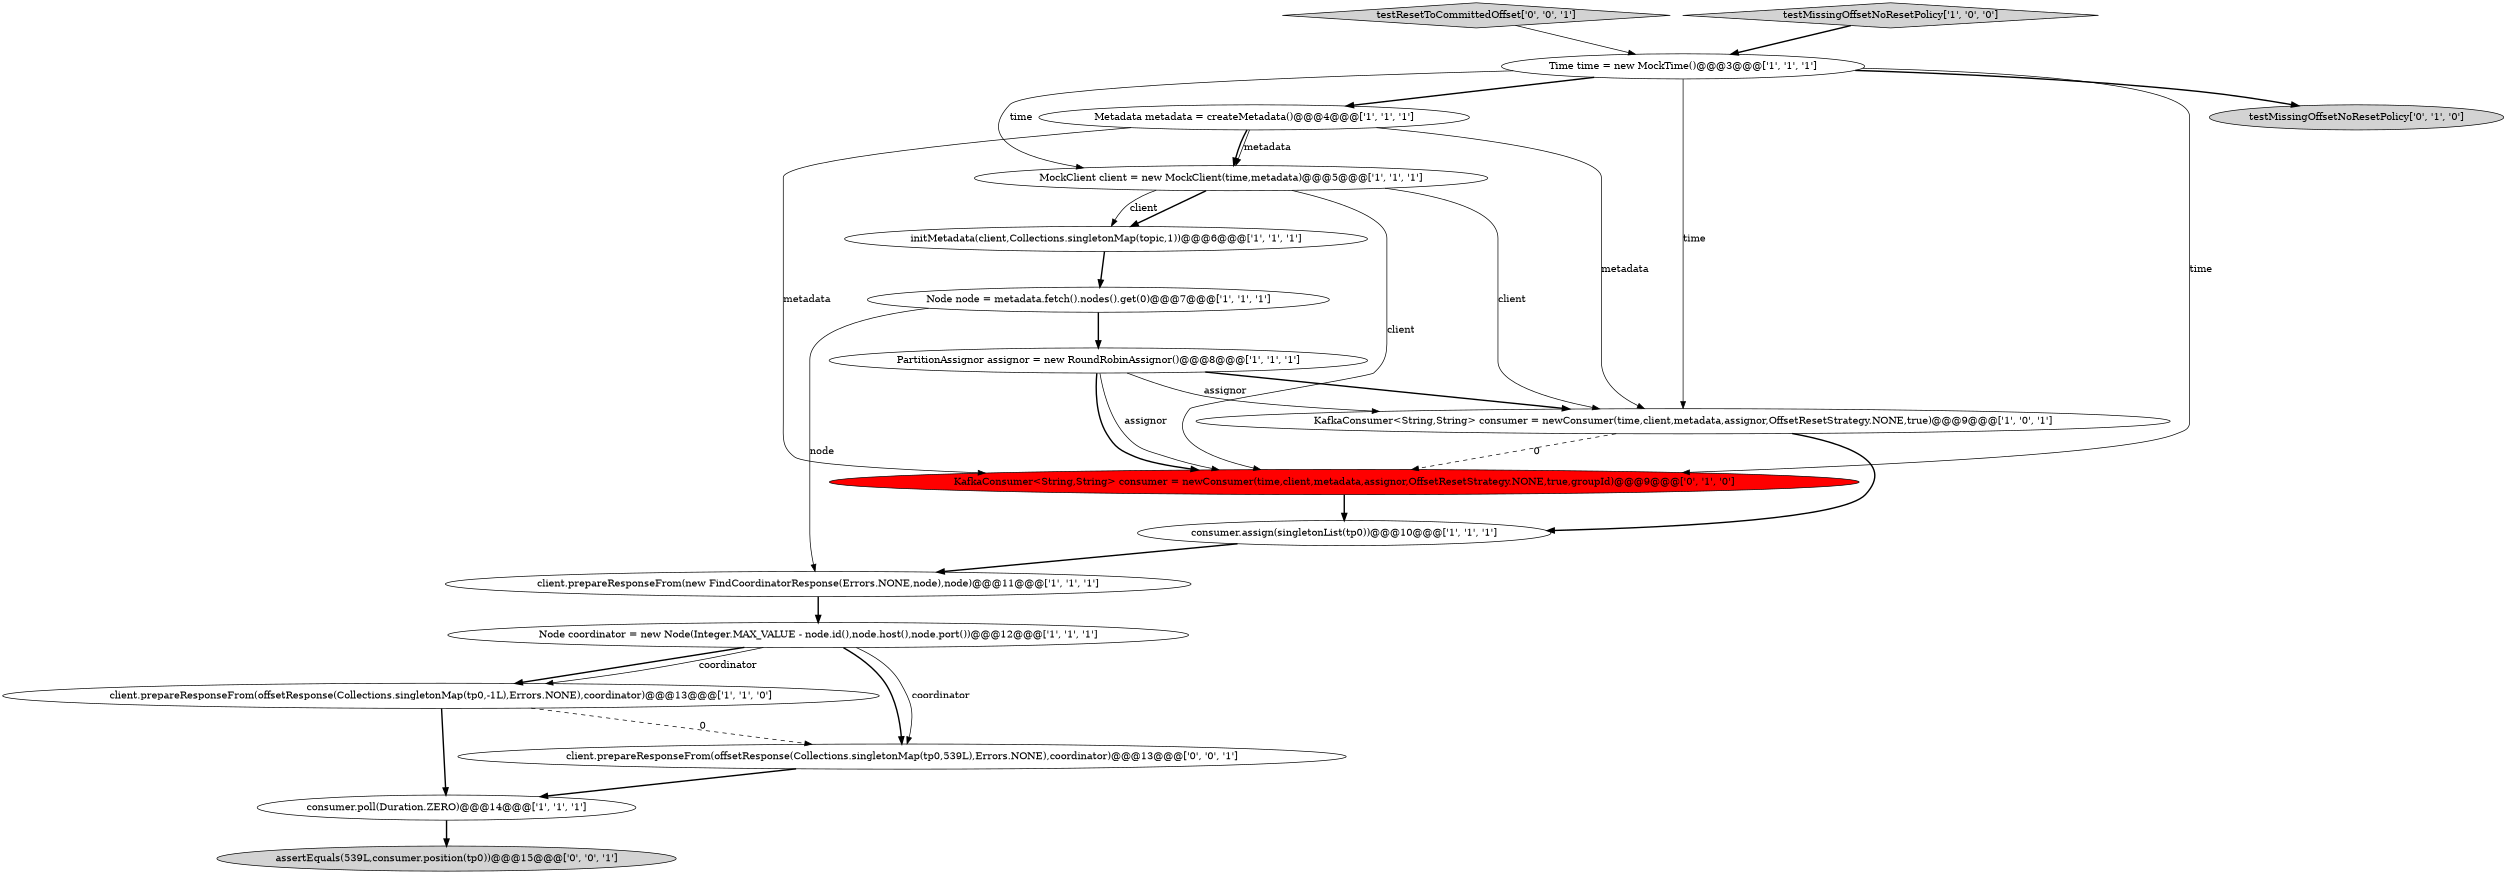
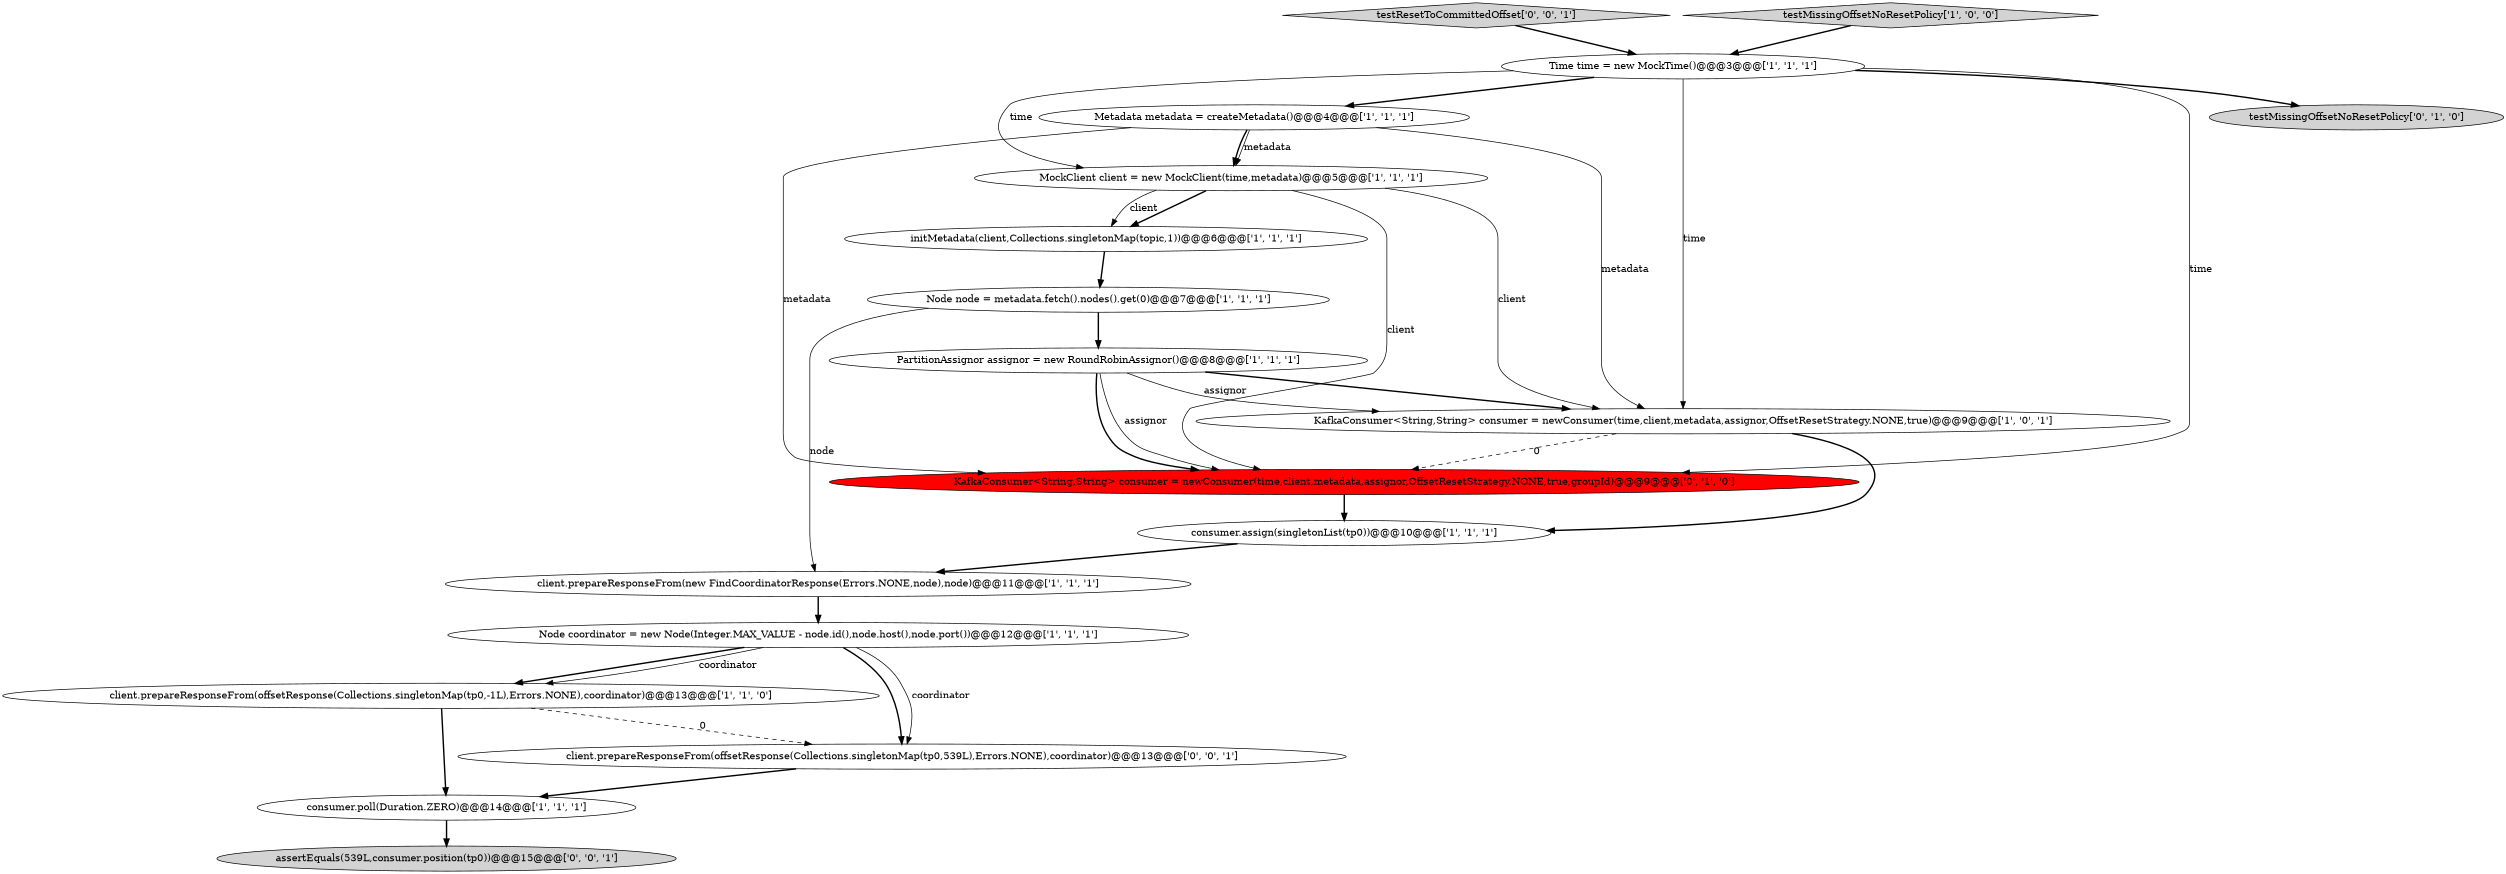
(1572, 39) -> (1572, 39)
